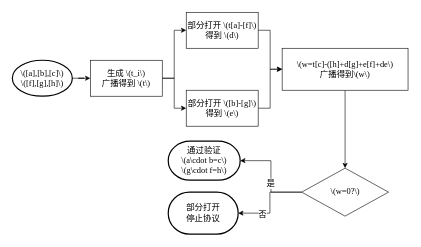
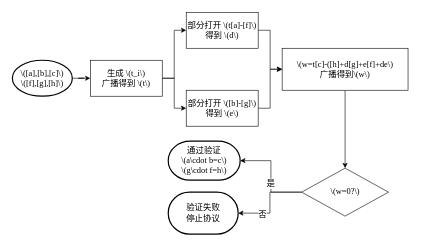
(203, 213) -> (203, 213)
